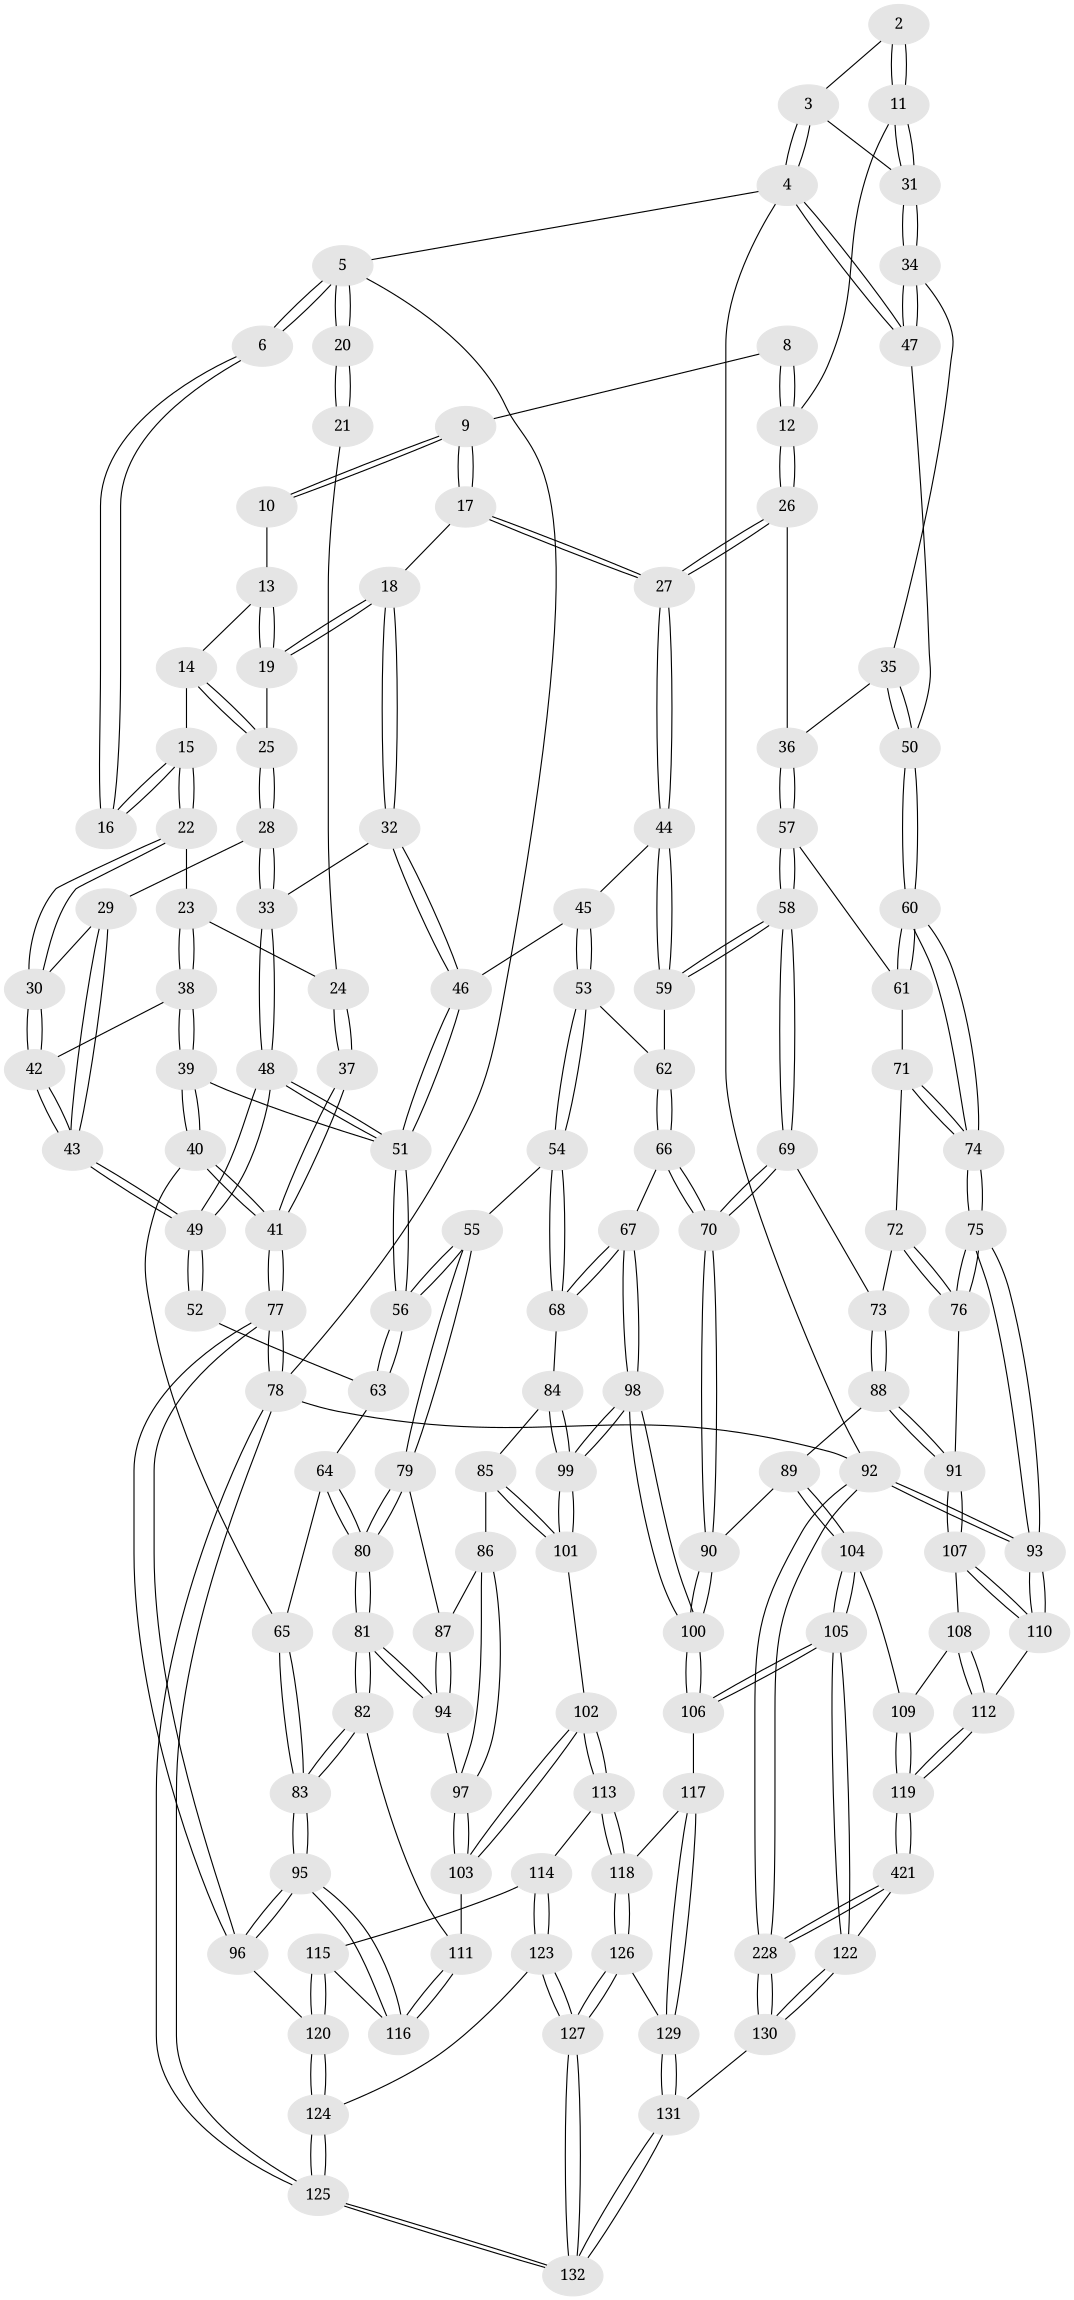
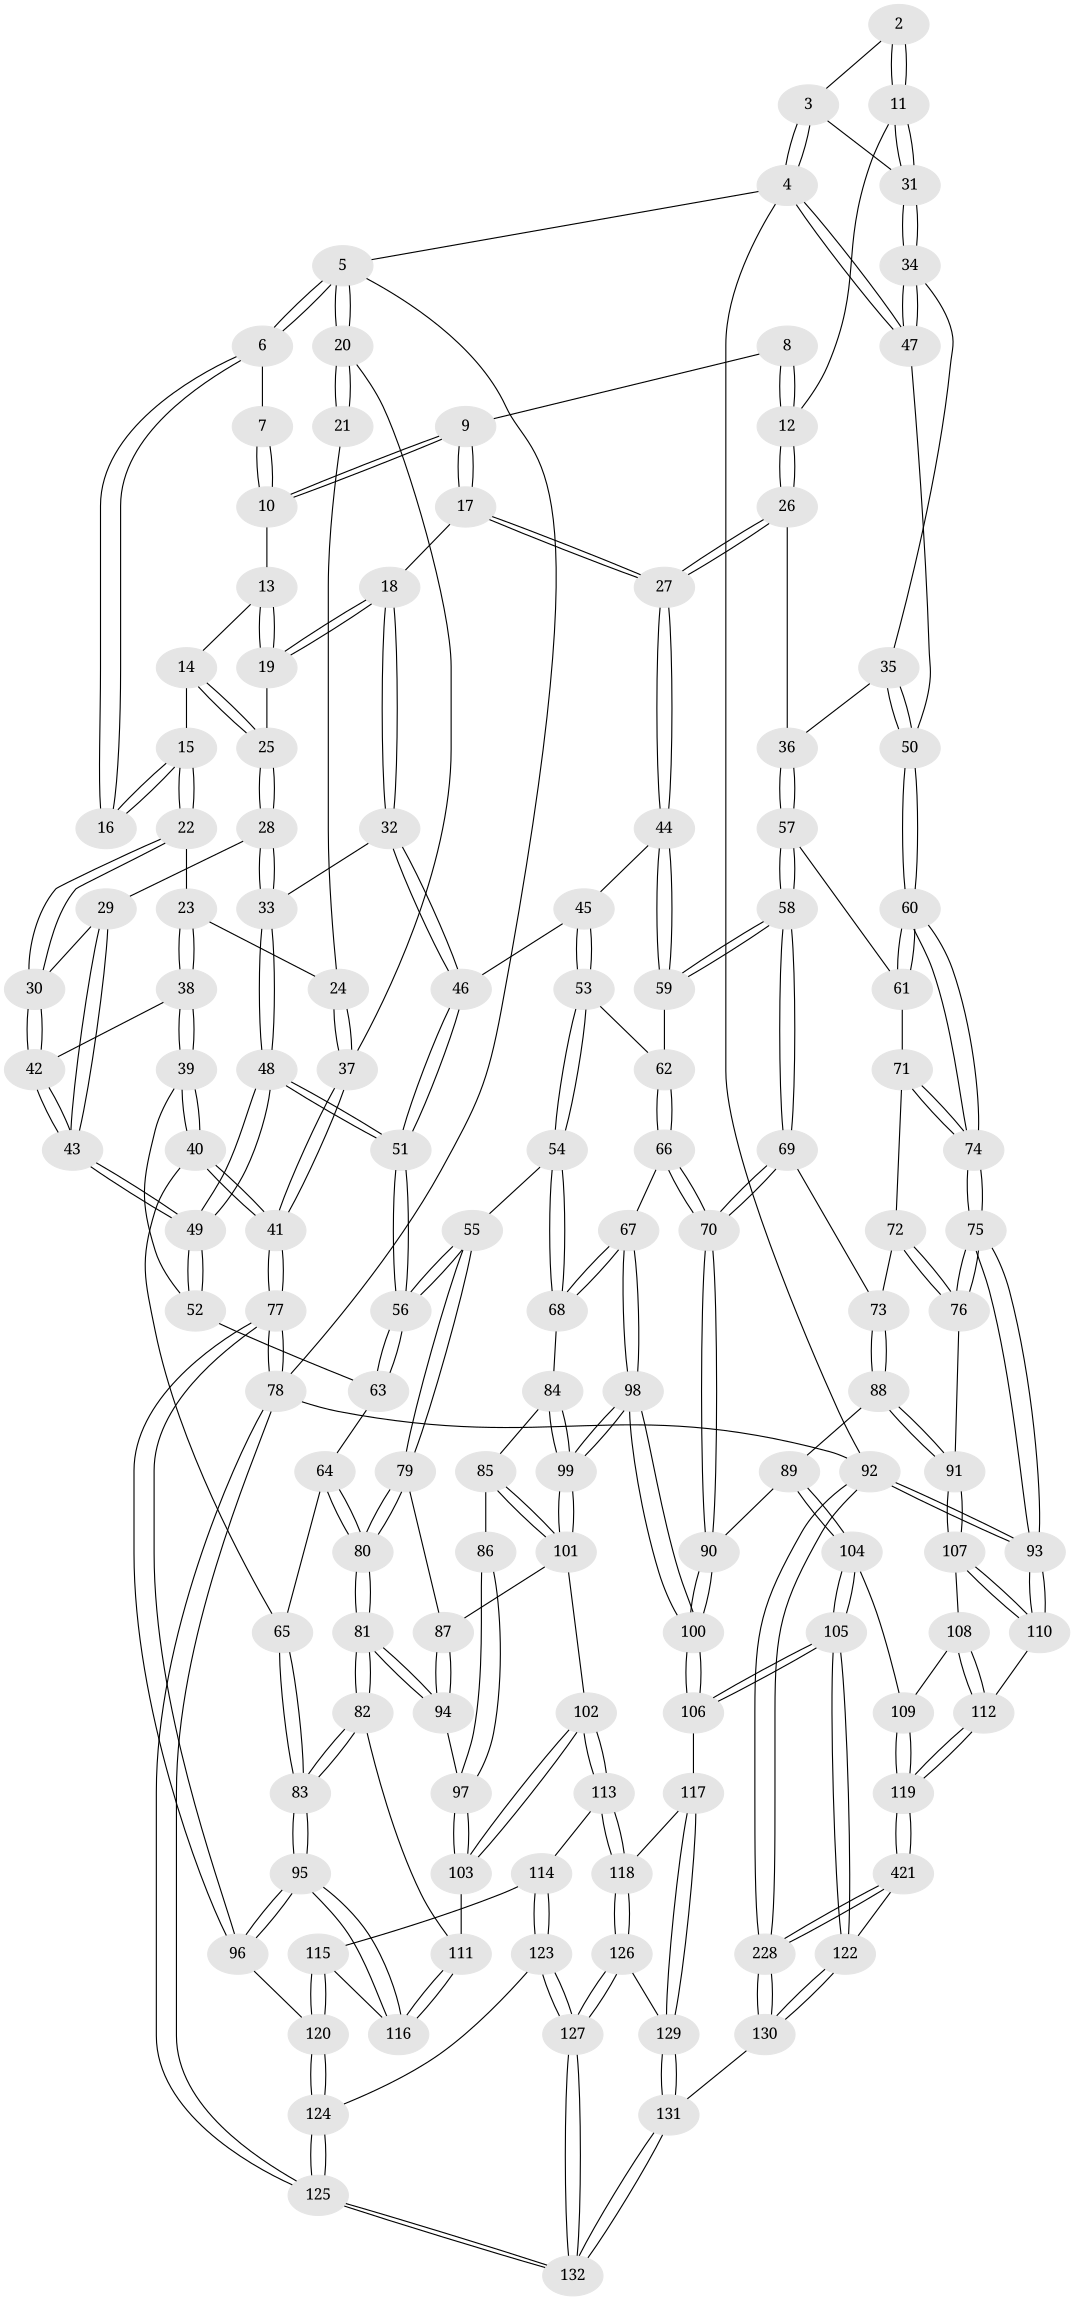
none -> (262, 427)
none -> (451, 707)
(291, 1114) -> (145, 1181)
(465, 1592) -> (505, 1592)
